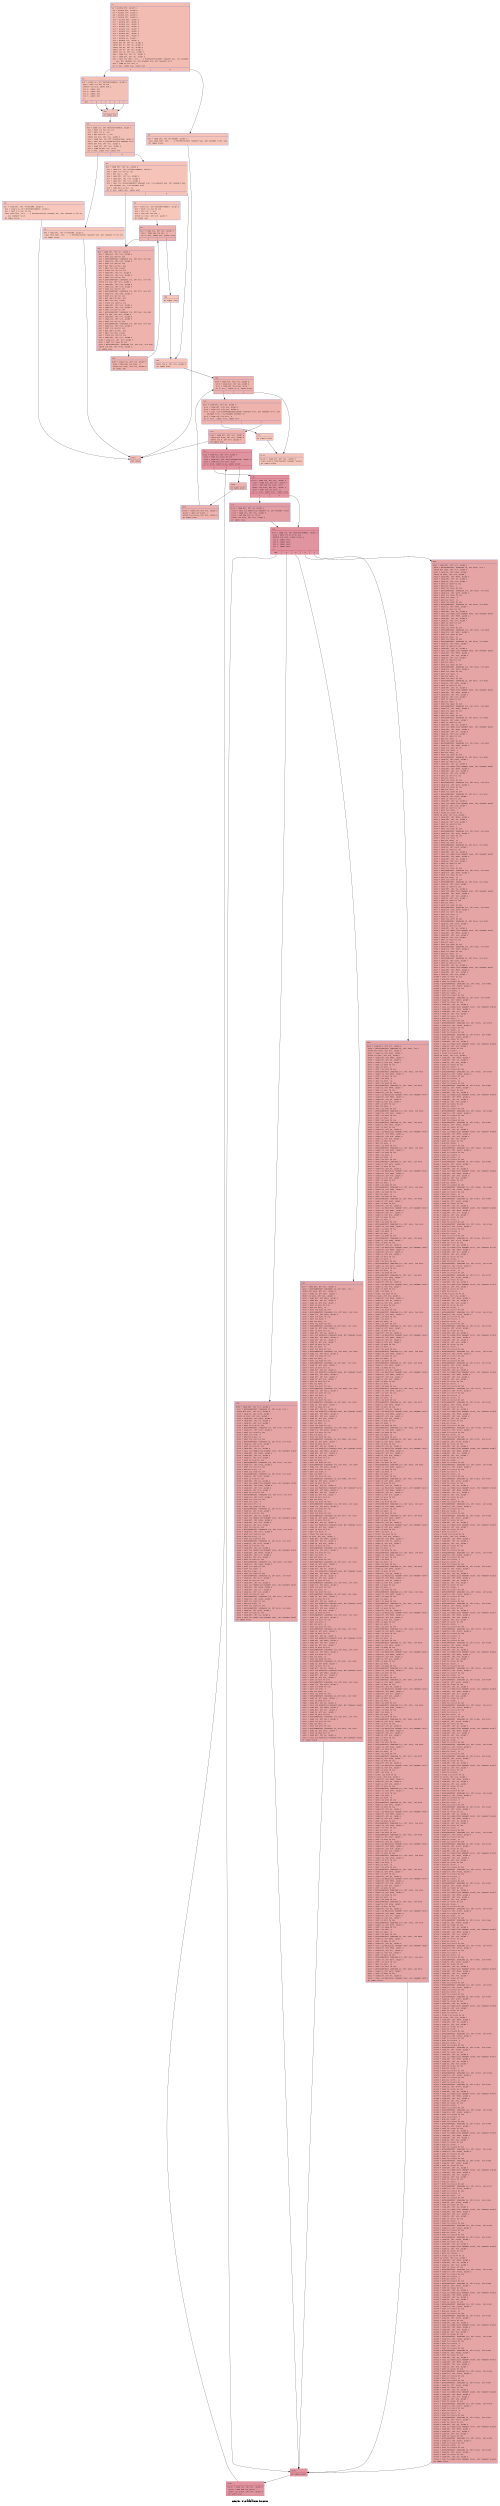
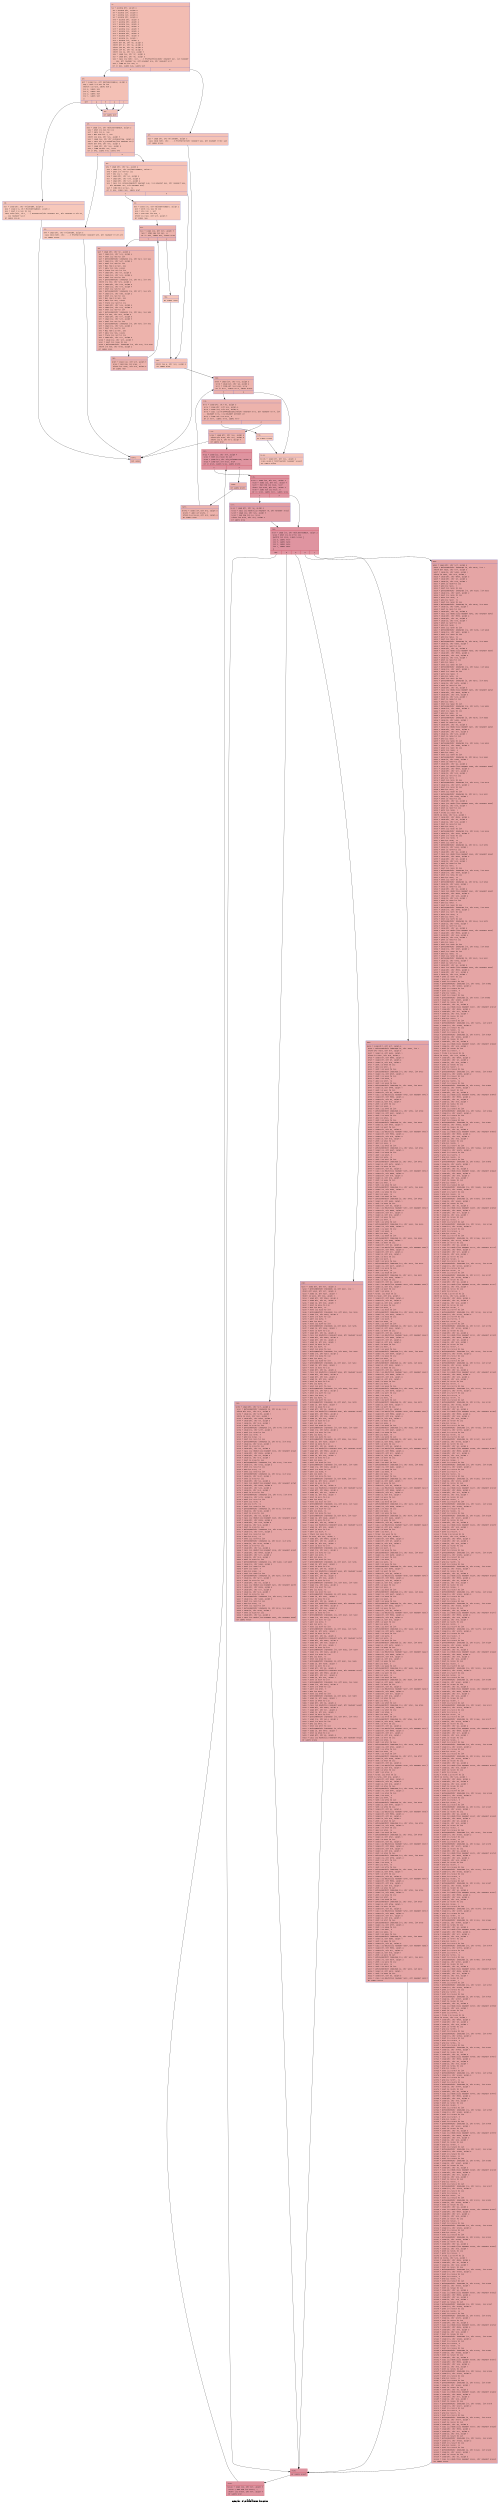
none -> (45, 142)
(126, 220) -> (128, 199)
